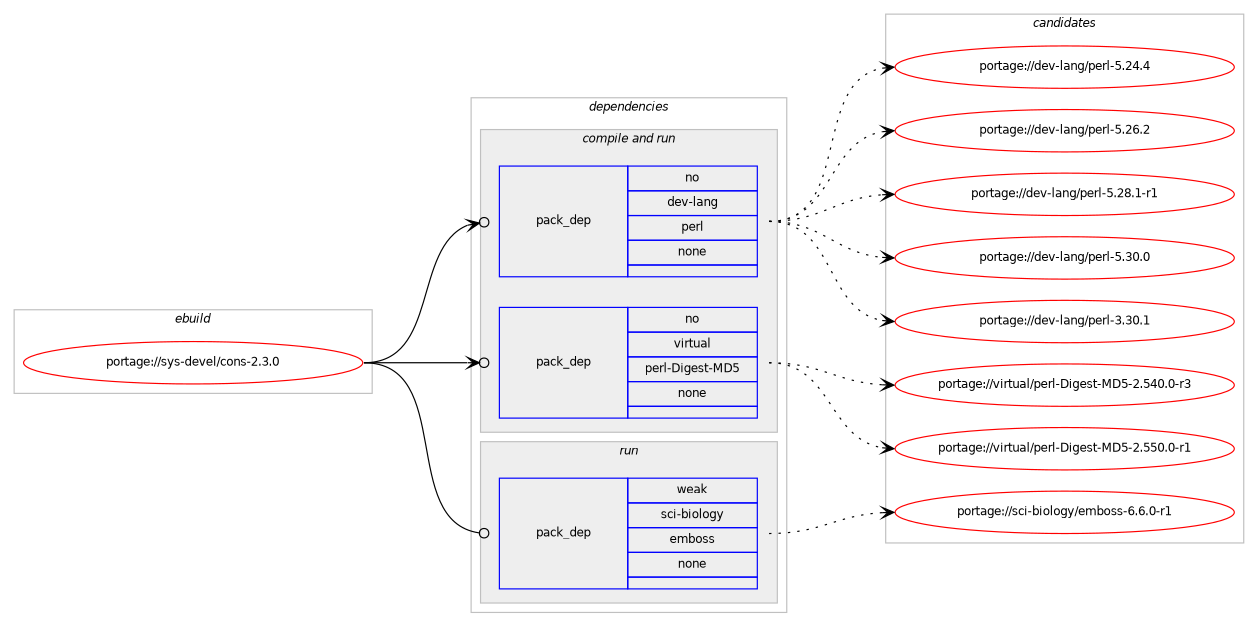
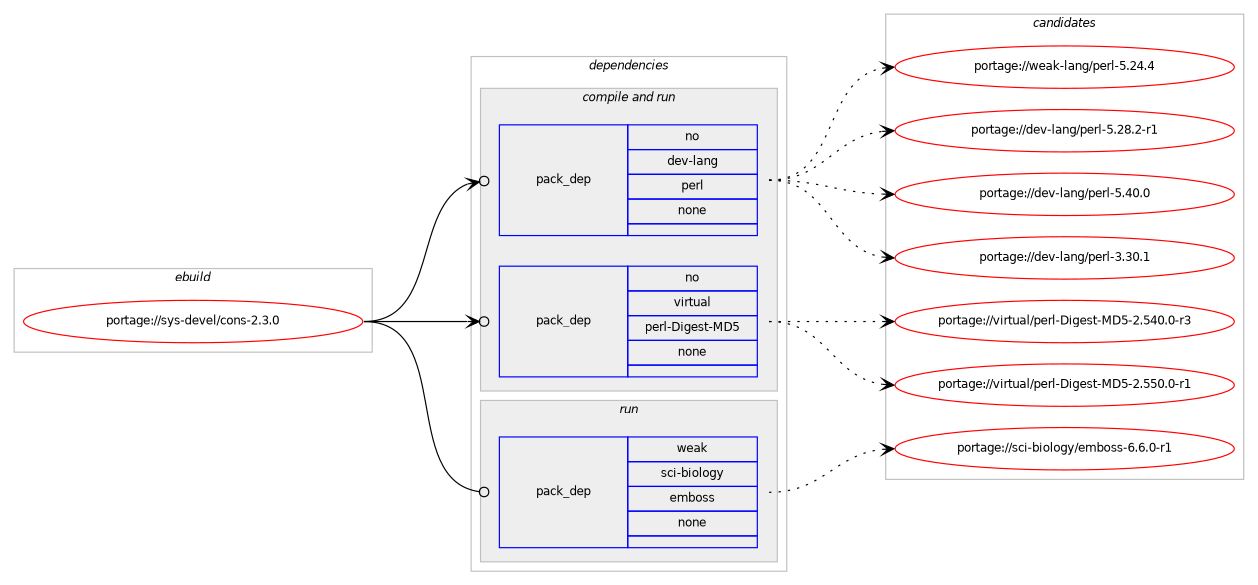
(1065, 67) -> (1065, 67)
(1065, 131) -> none
(1065, 194) -> (1065, 131)
(1065, 258) -> (1065, 194)
